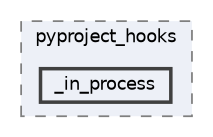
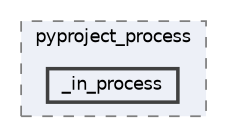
(107, 38) -> (114, 38)
